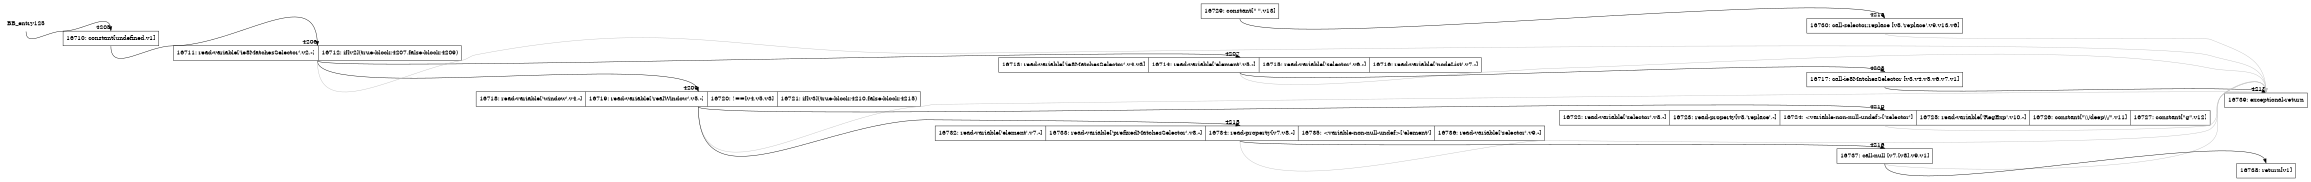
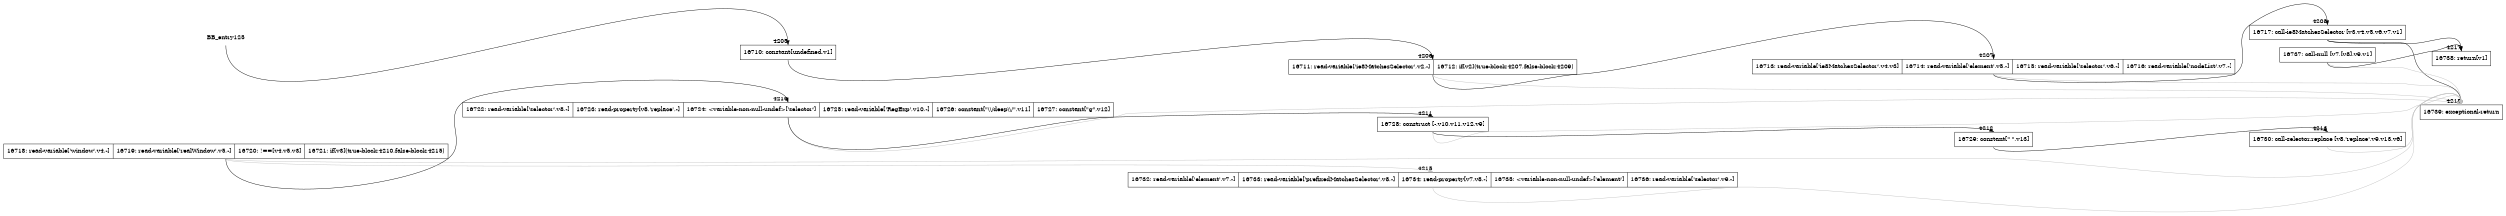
none -> (2410, 43)
(506, 76) -> none
(949, 120) -> (827, 166)
none -> (1433, 124)
(1560, 145) -> none
